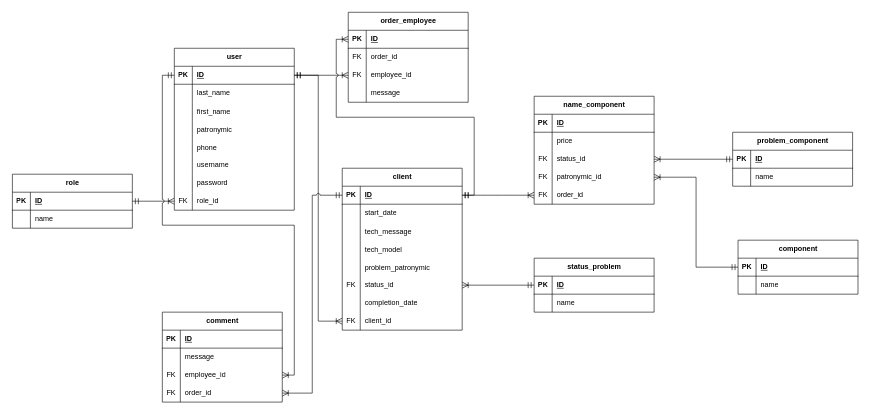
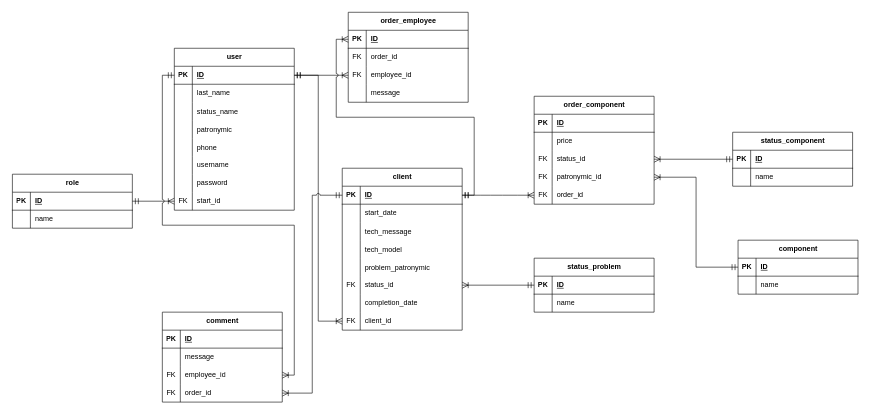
(595, 105) -> (595, 105)
(216, 112) -> (219, 112)
(793, 141) -> (793, 141)
(209, 201) -> (212, 201)
